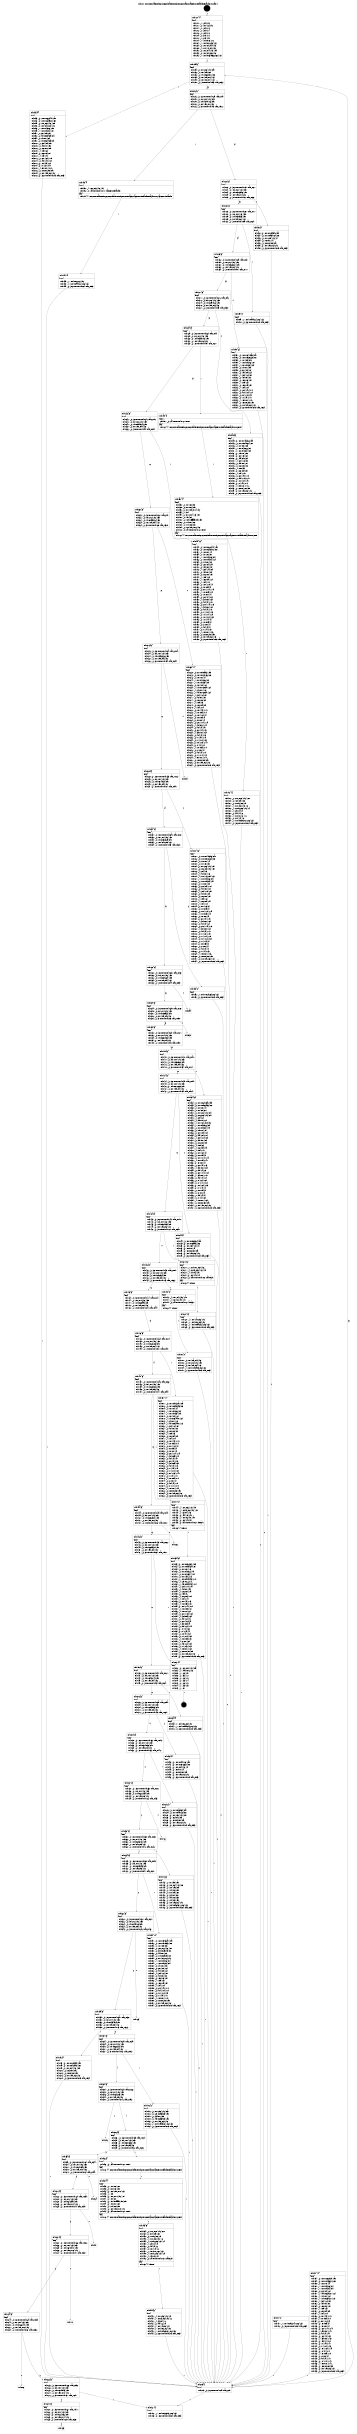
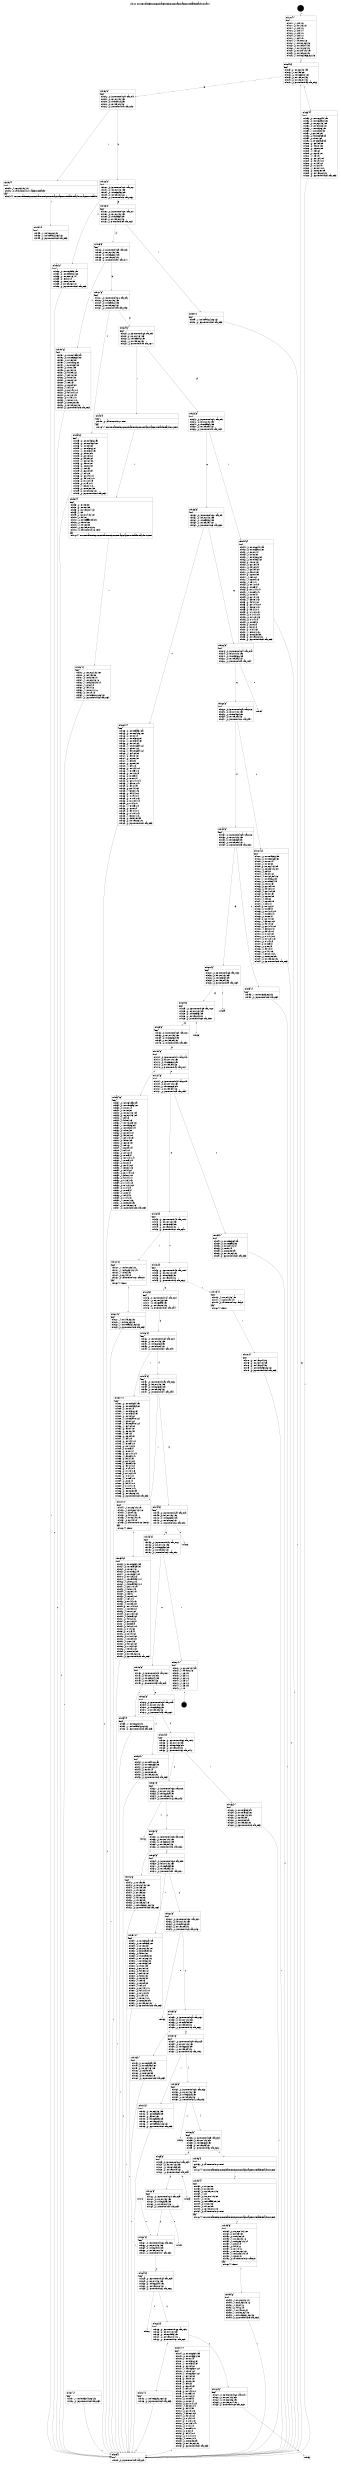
(70, 2287) -> (144, 2218)
(191, 2399) -> (146, 2429)
